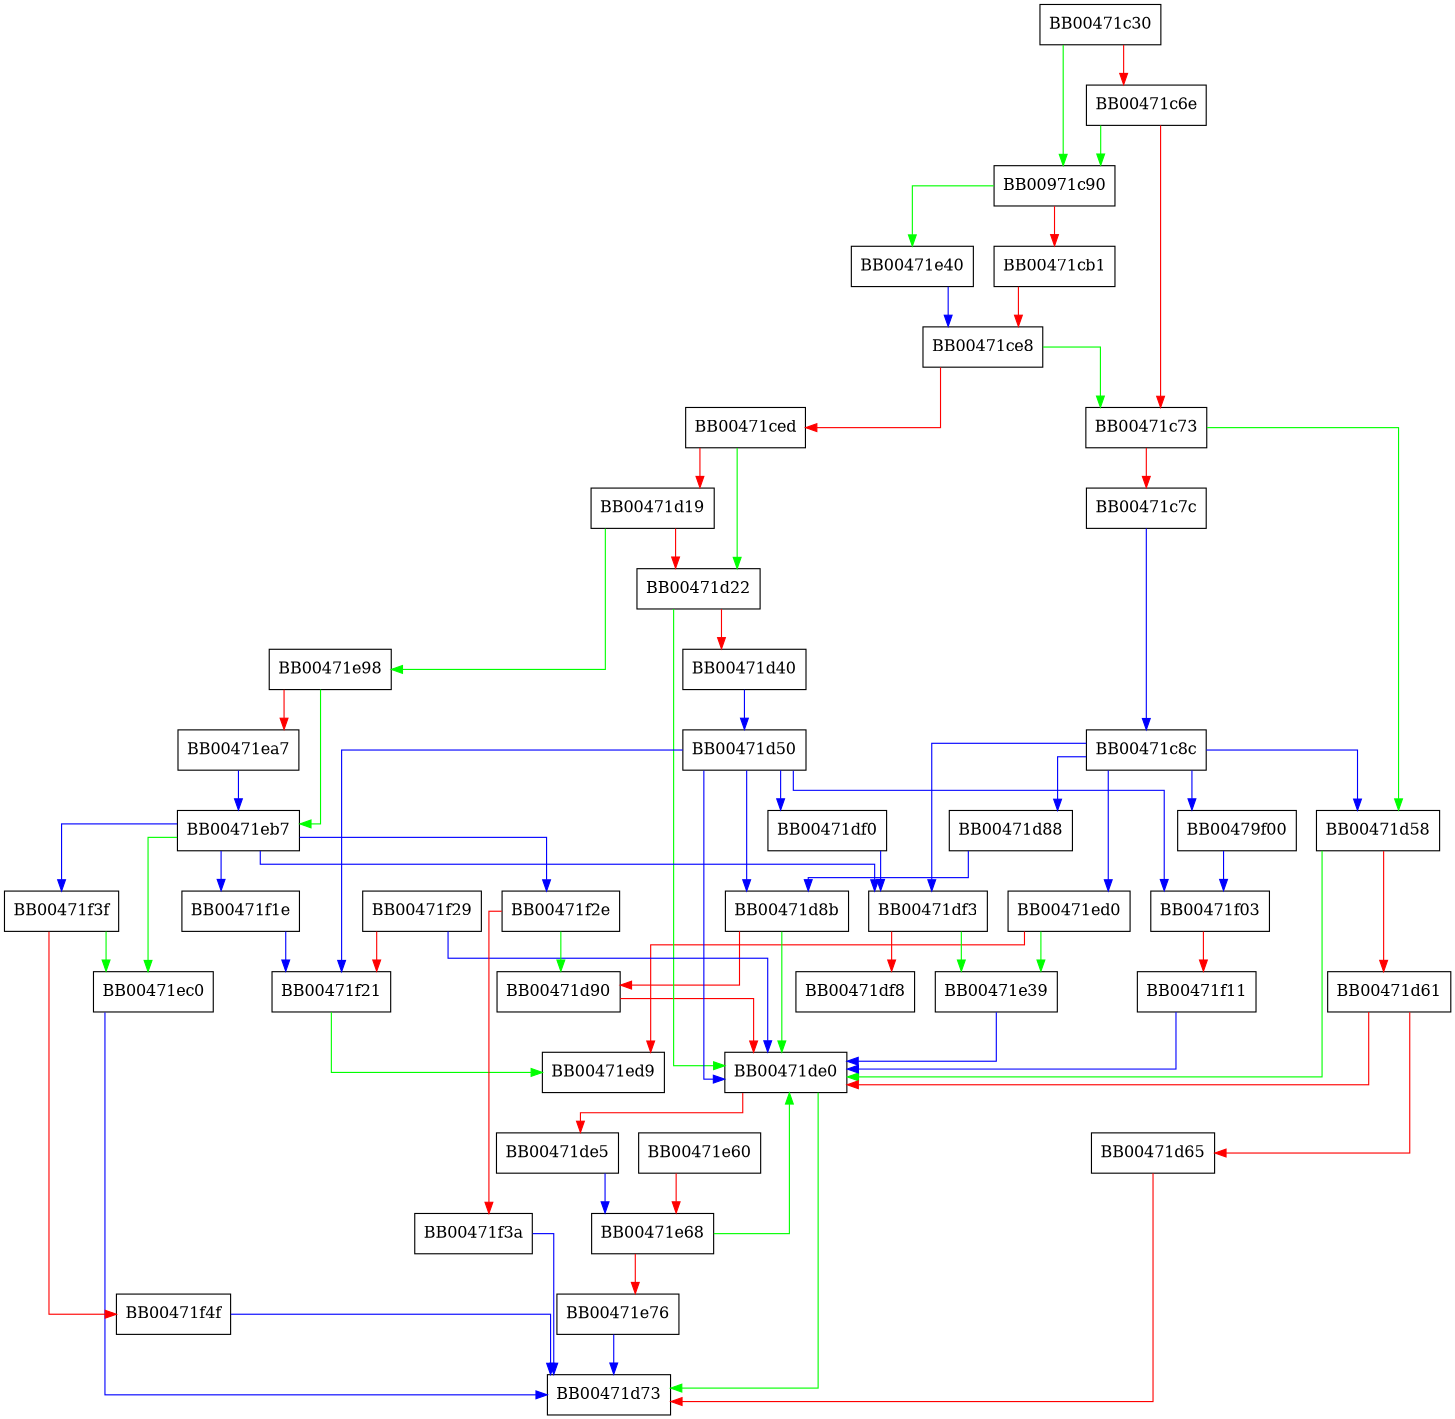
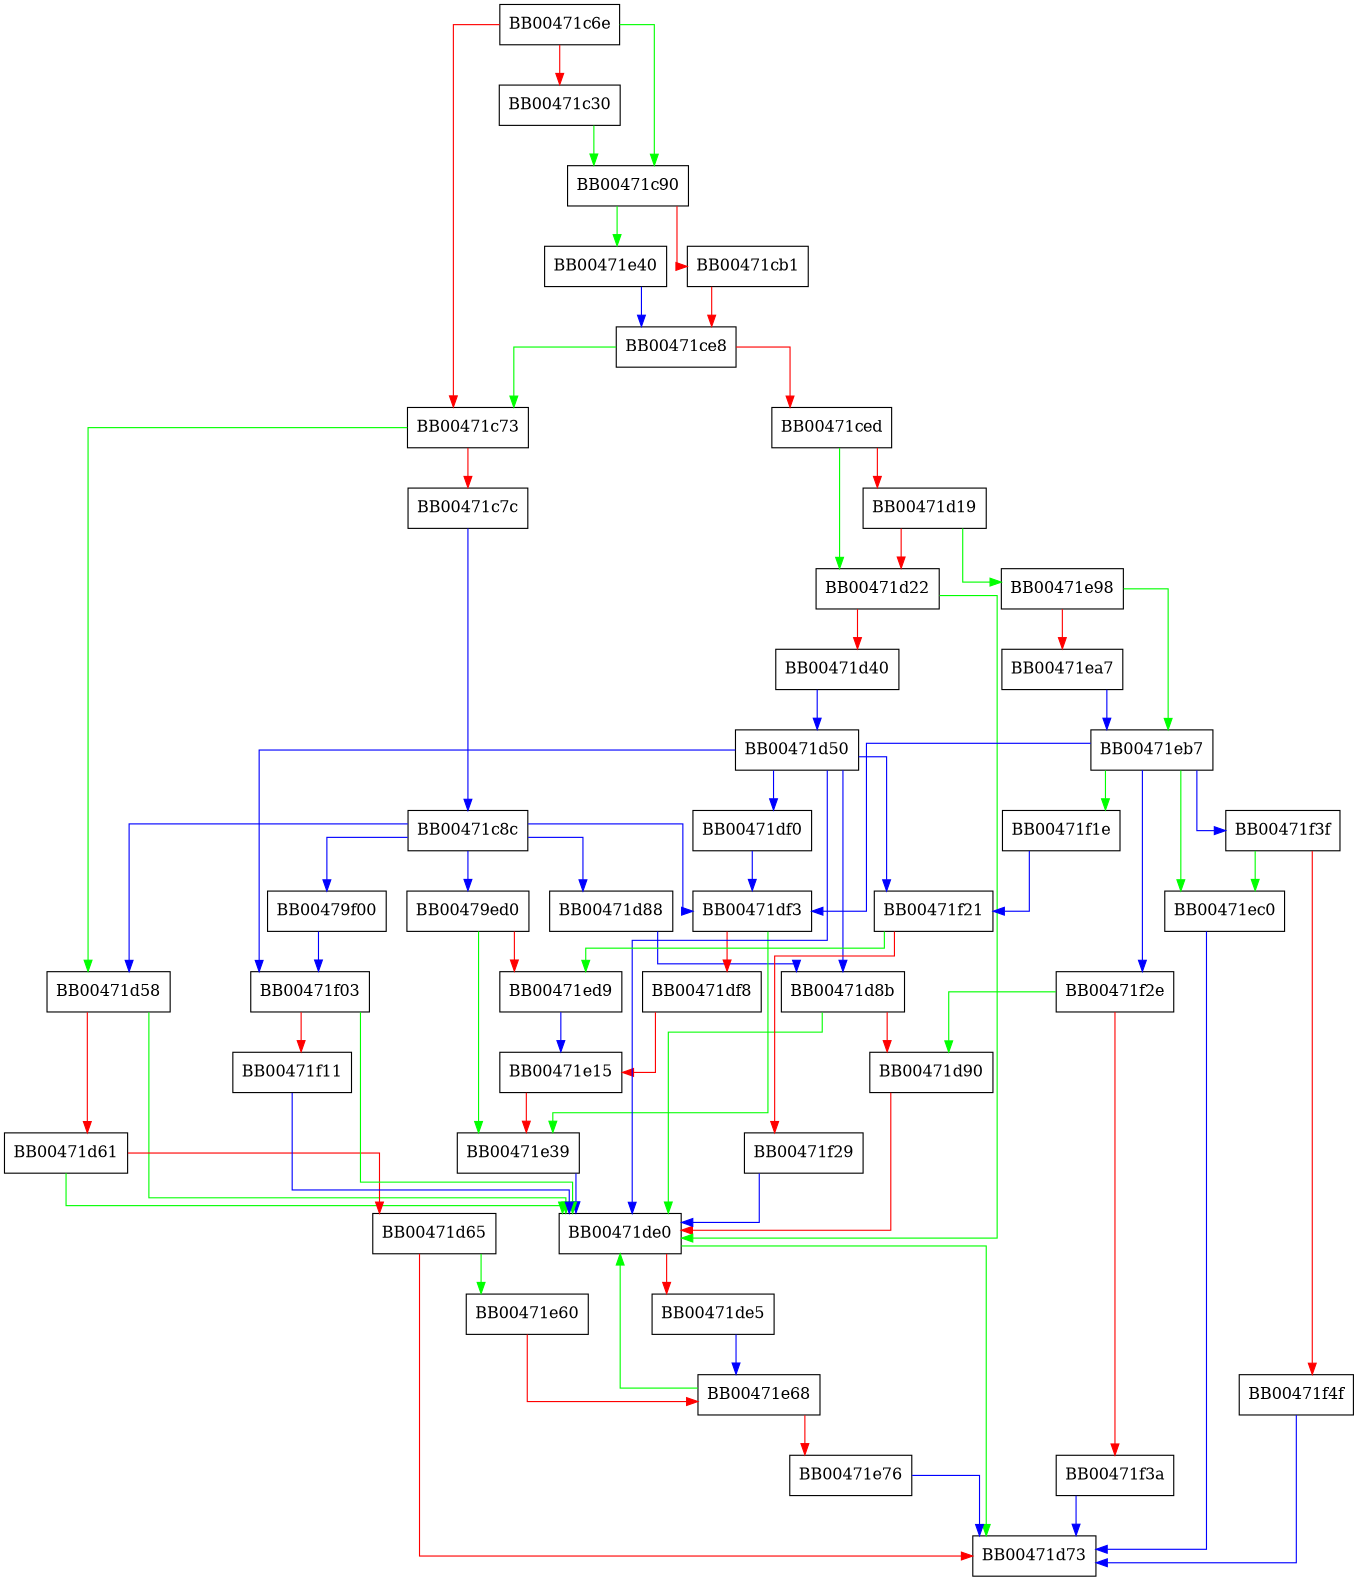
(1124, 59) -> (560, 59)
(1055, 186) -> (628, 186)
(221, 865) -> (1105, 785)
(1069, 911) -> (468, 911)
(377, 946) -> (775, 974)
none -> (561, 1072)
(1150, 1085) -> (298, 1206)
none -> (392, 1182)
none -> (481, 1268)
